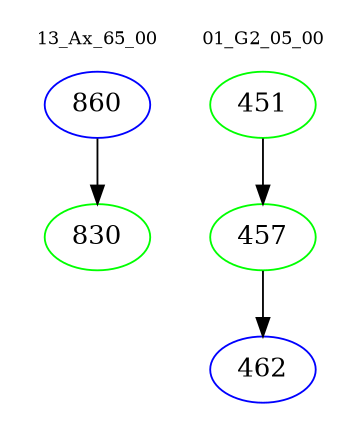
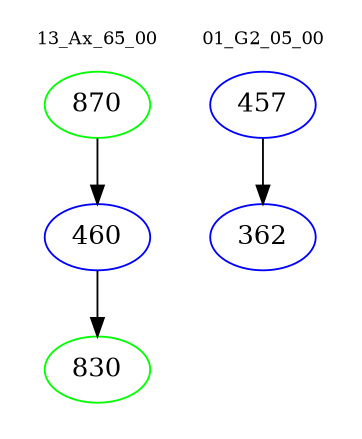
(97, 105) -> (97, 237)
none -> (97, 105)
(263, 105) -> none
(263, 237) -> (263, 105)
(263, 370) -> (263, 237)
